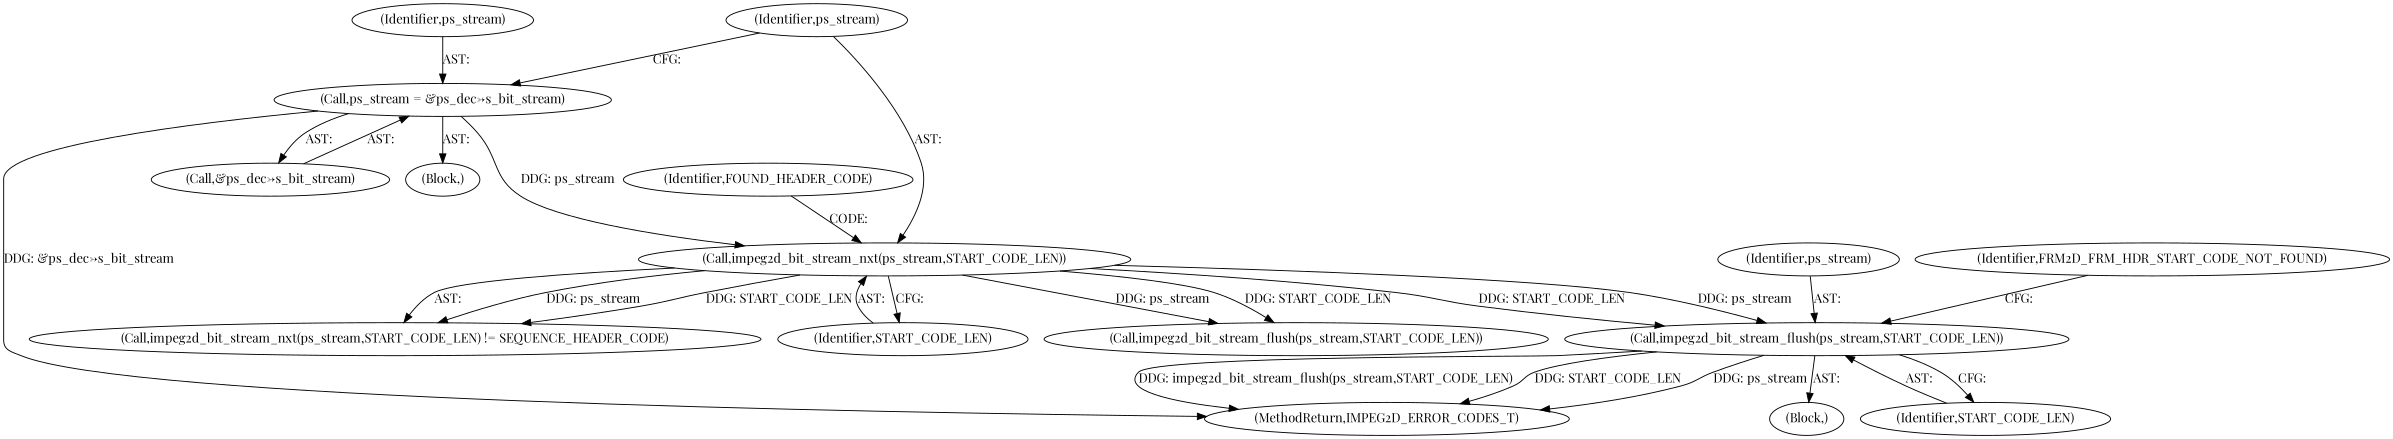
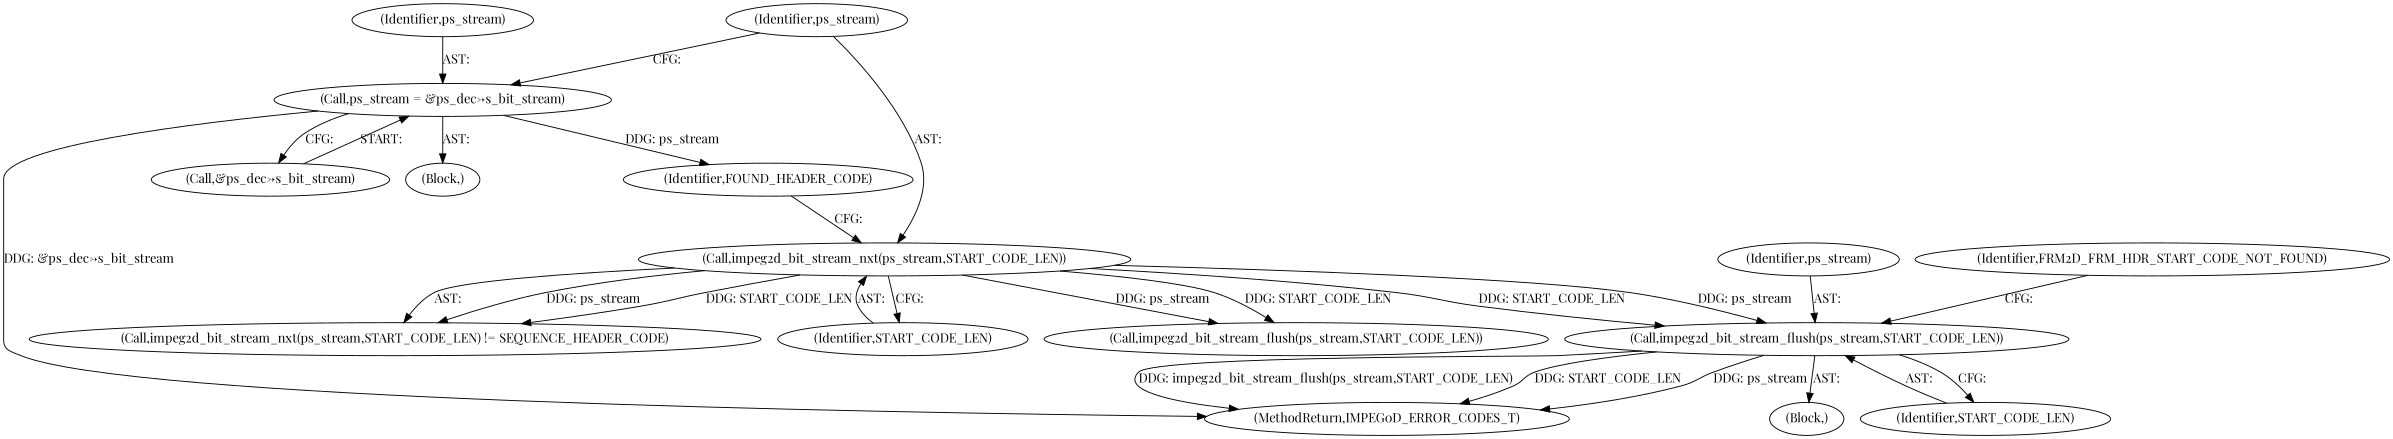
(321, 140) -> (321, 140)
(383, 140) -> (383, 140)
(577, 217) -> (602, 139)
(850, 220) -> (850, 220)
(1387, 419) -> (1387, 419)
